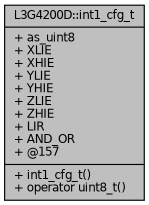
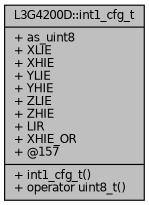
(44, 140) -> (46, 140)
